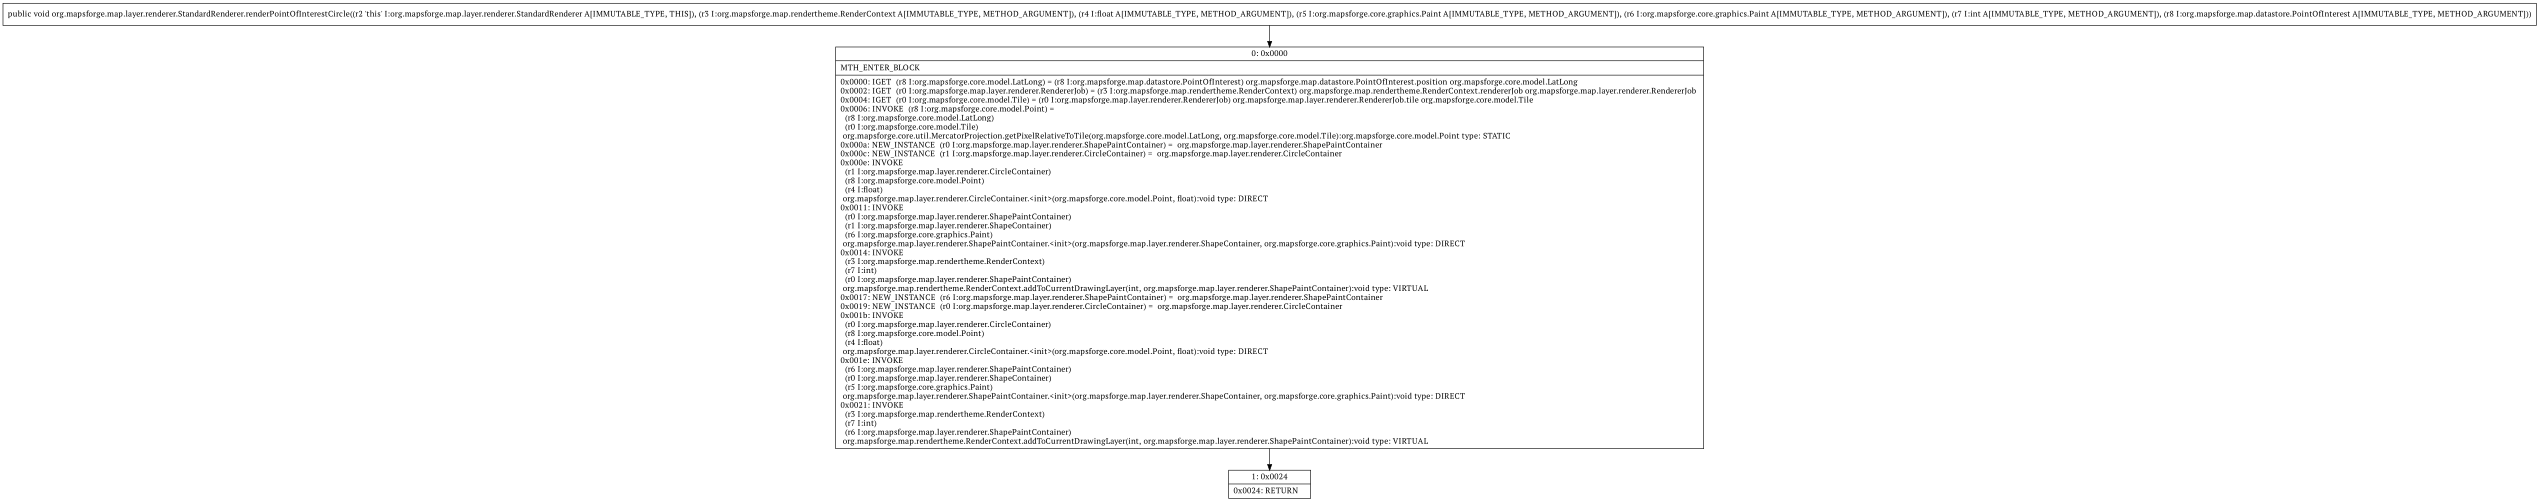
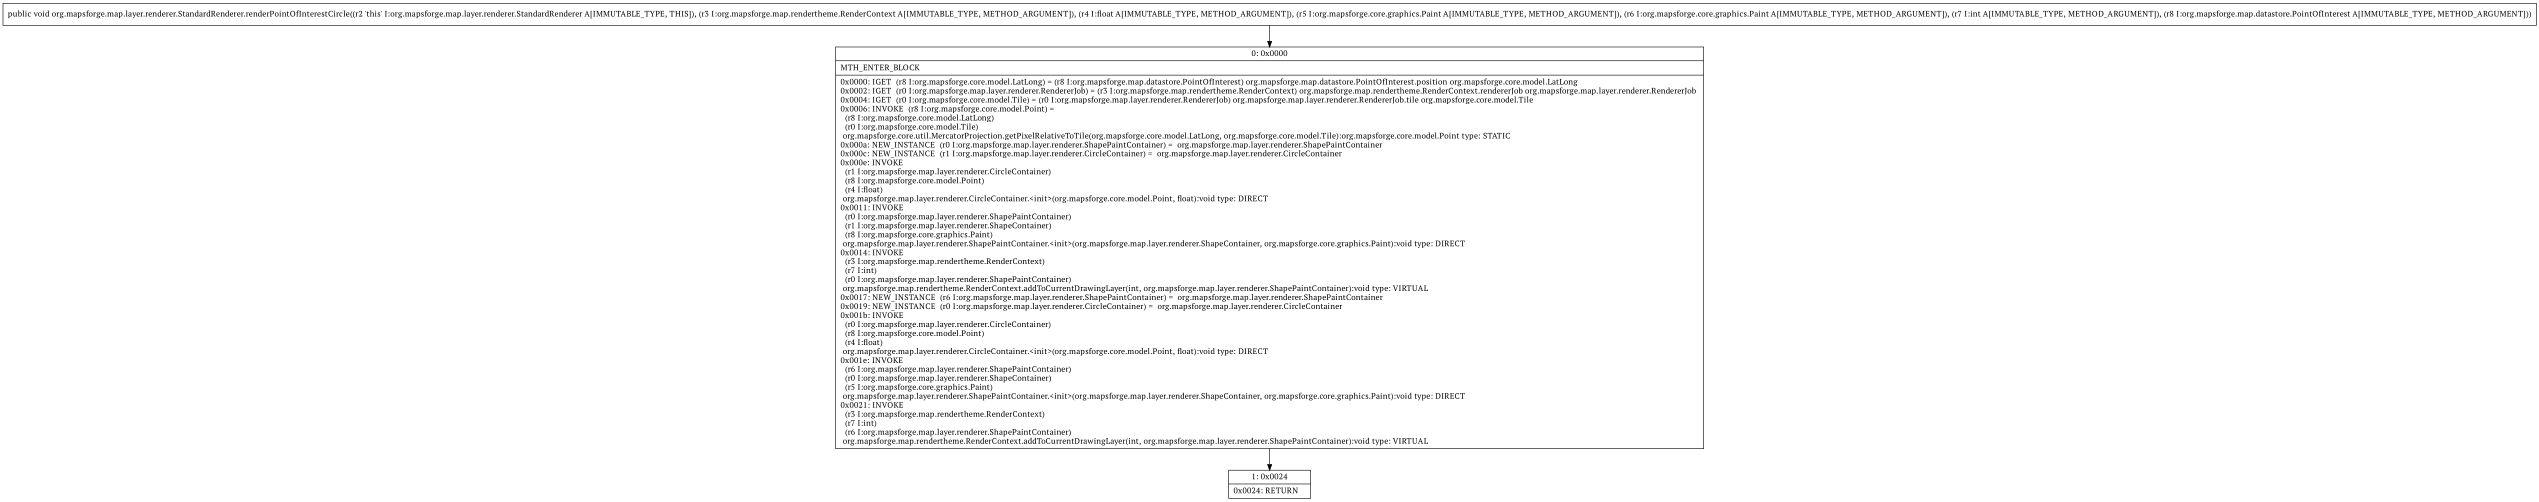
(917, 235) -> (917, 235)
